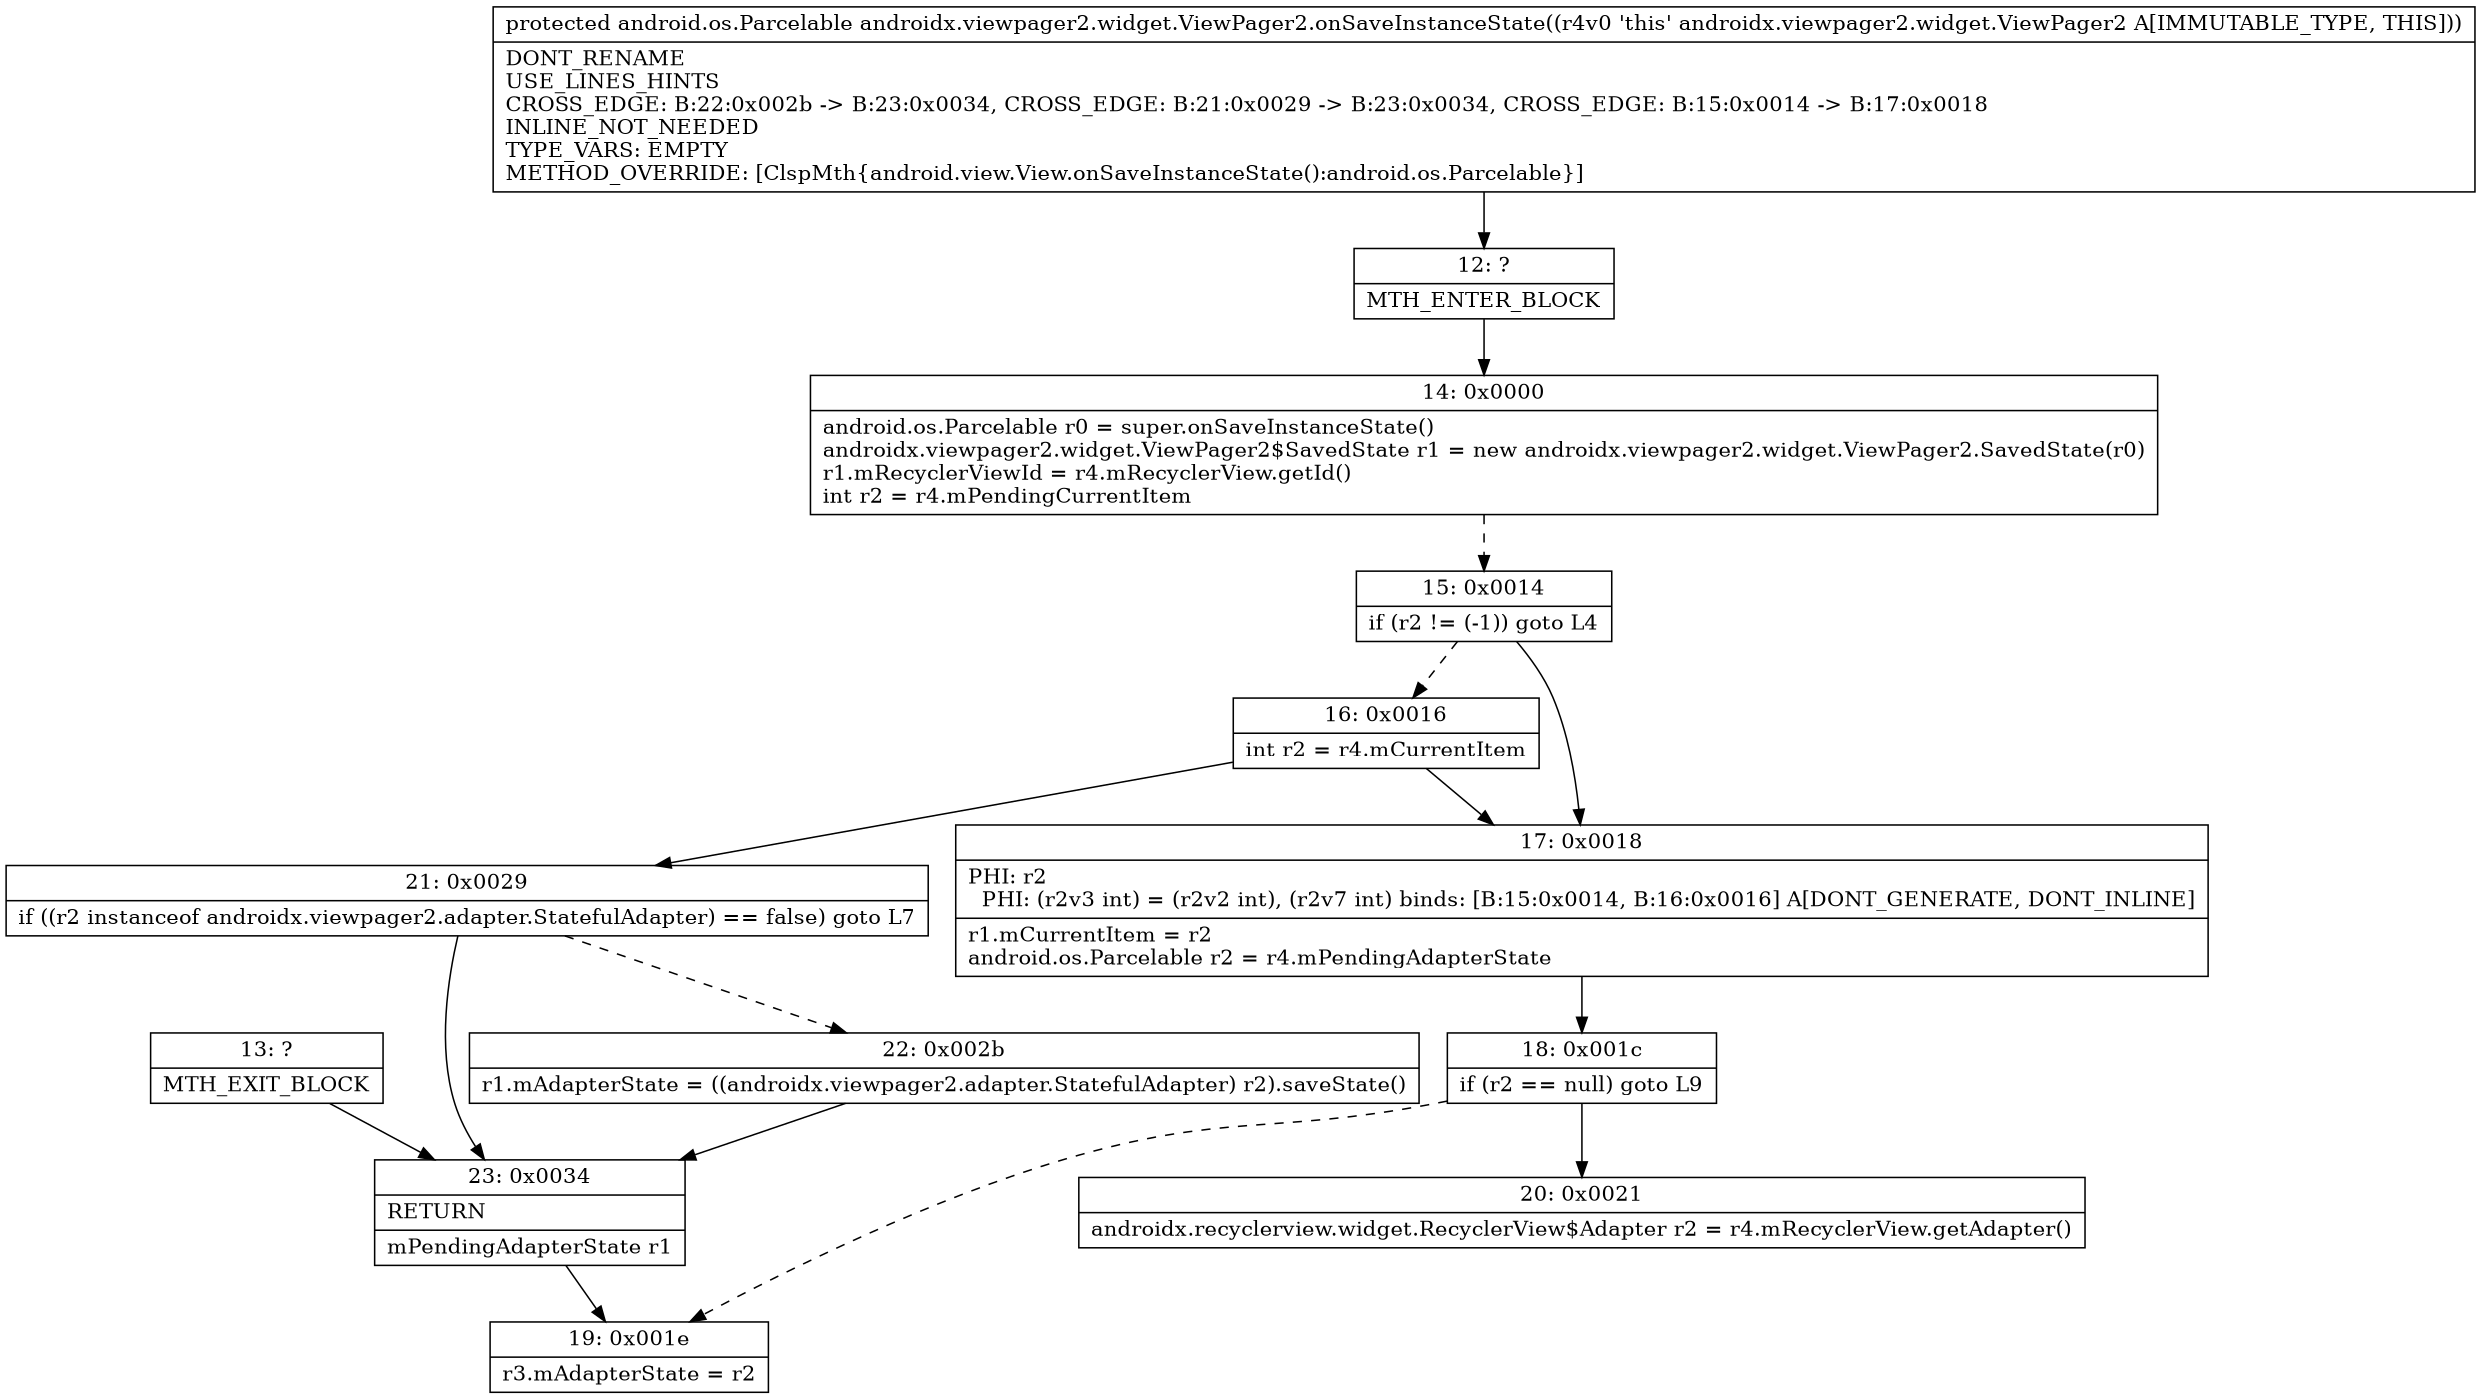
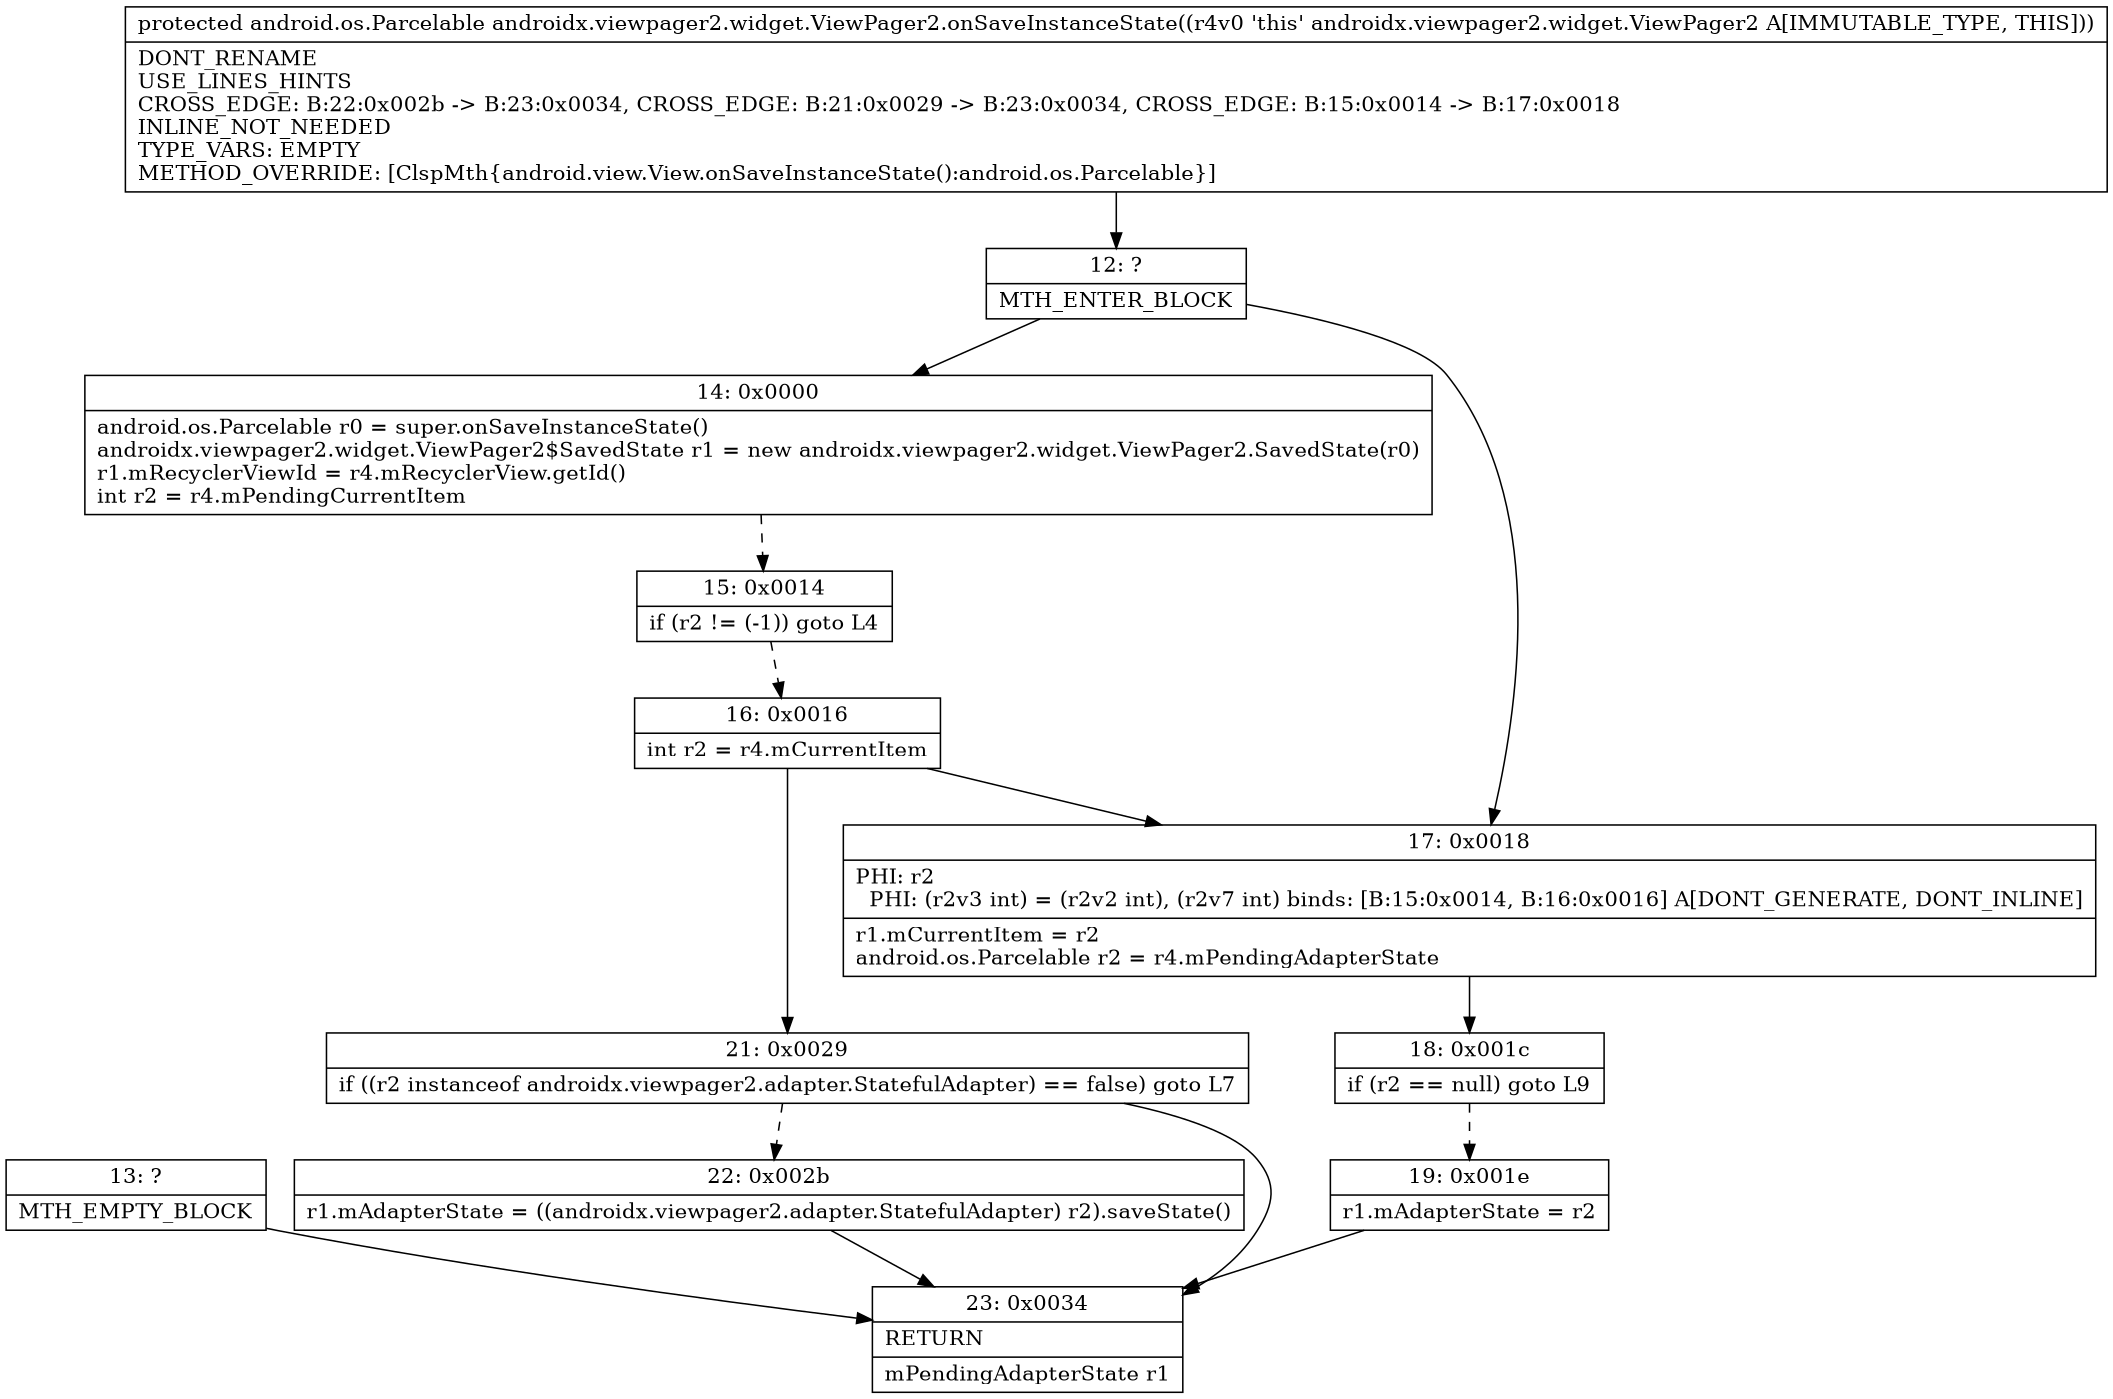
(1561, 720) -> (1500, 480)
(267, 1085) -> (136, 1212)
(1582, 1213) -> none
(581, 1287) -> (1281, 1257)
(629, 1374) -> (1470, 1212)
